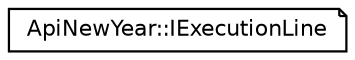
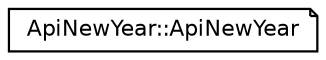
(178, 30) -> (163, 30)
